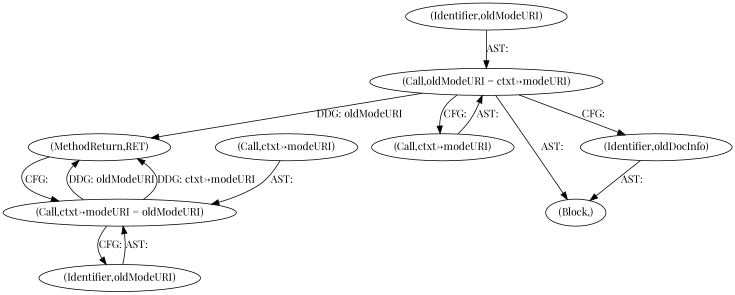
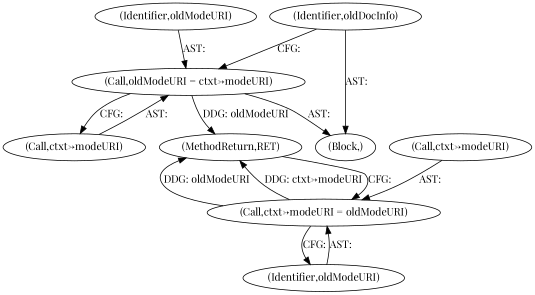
(569, 114) -> (271, 48)
